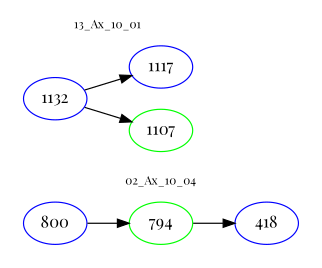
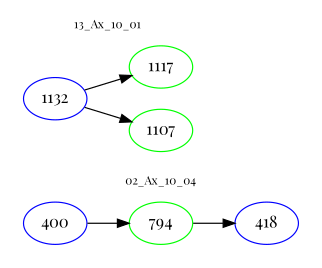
(161, 67) -> (161, 67)
(55, 223) -> (55, 223)
